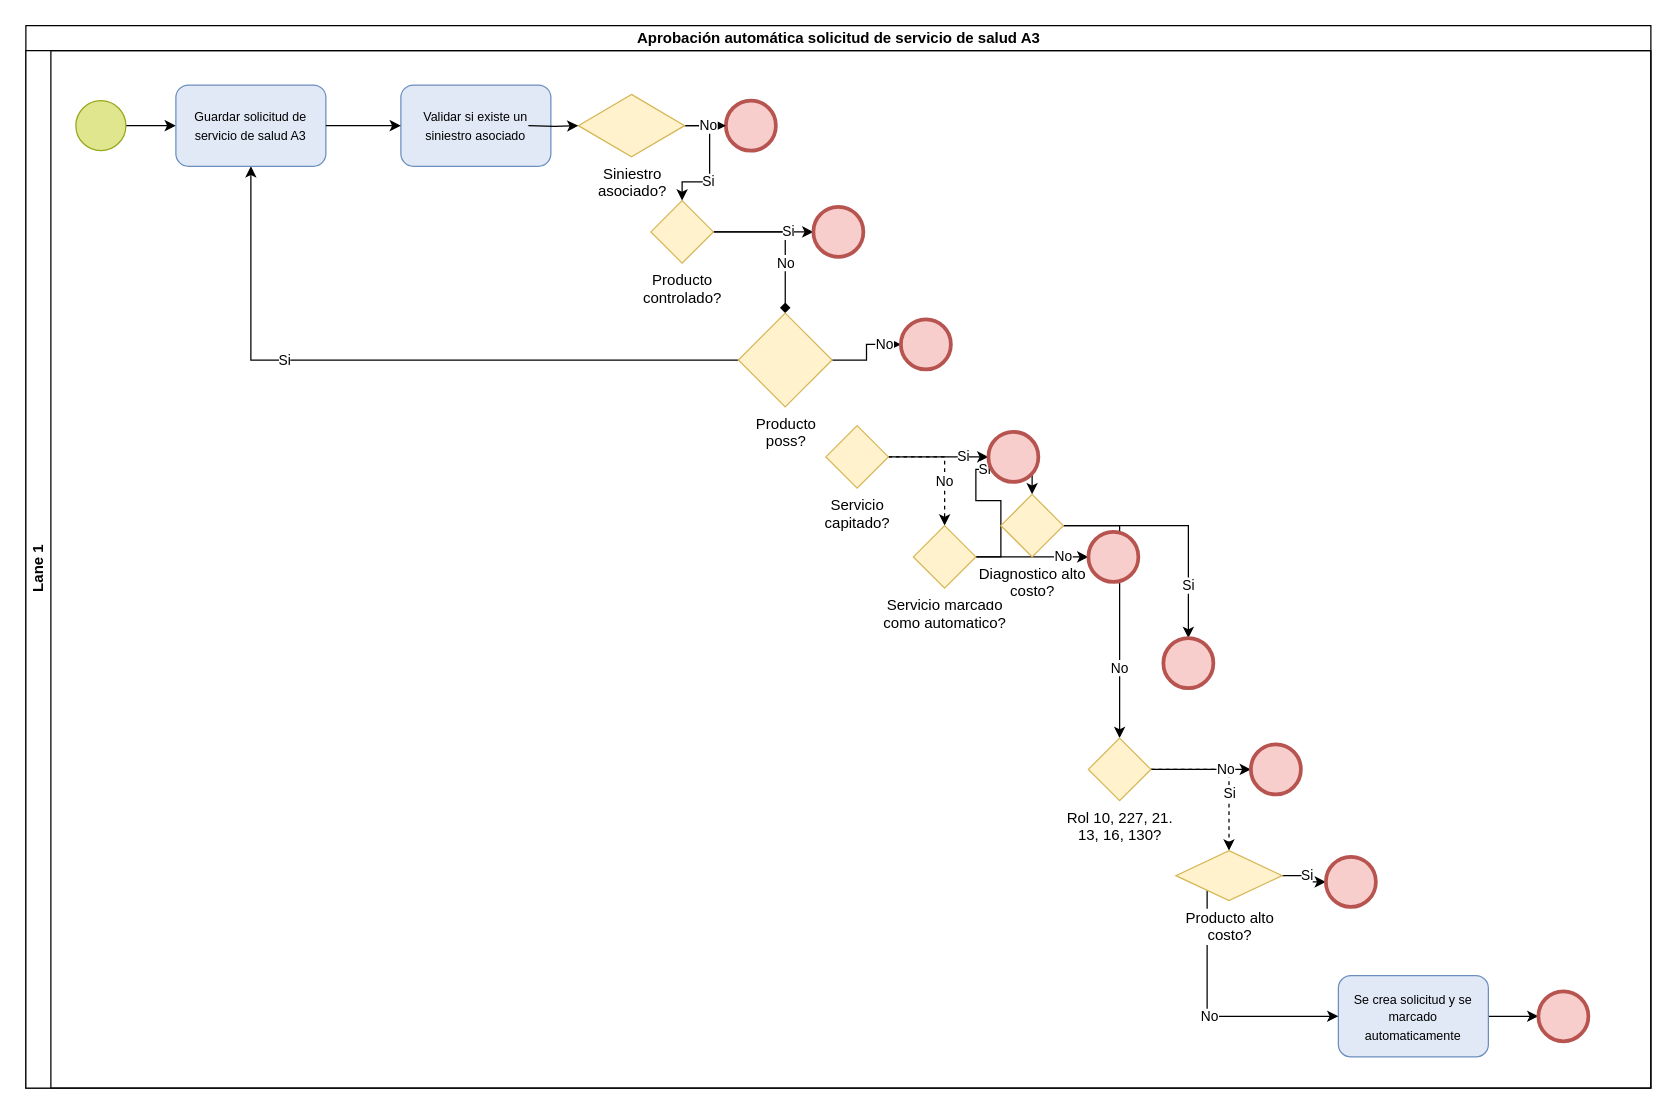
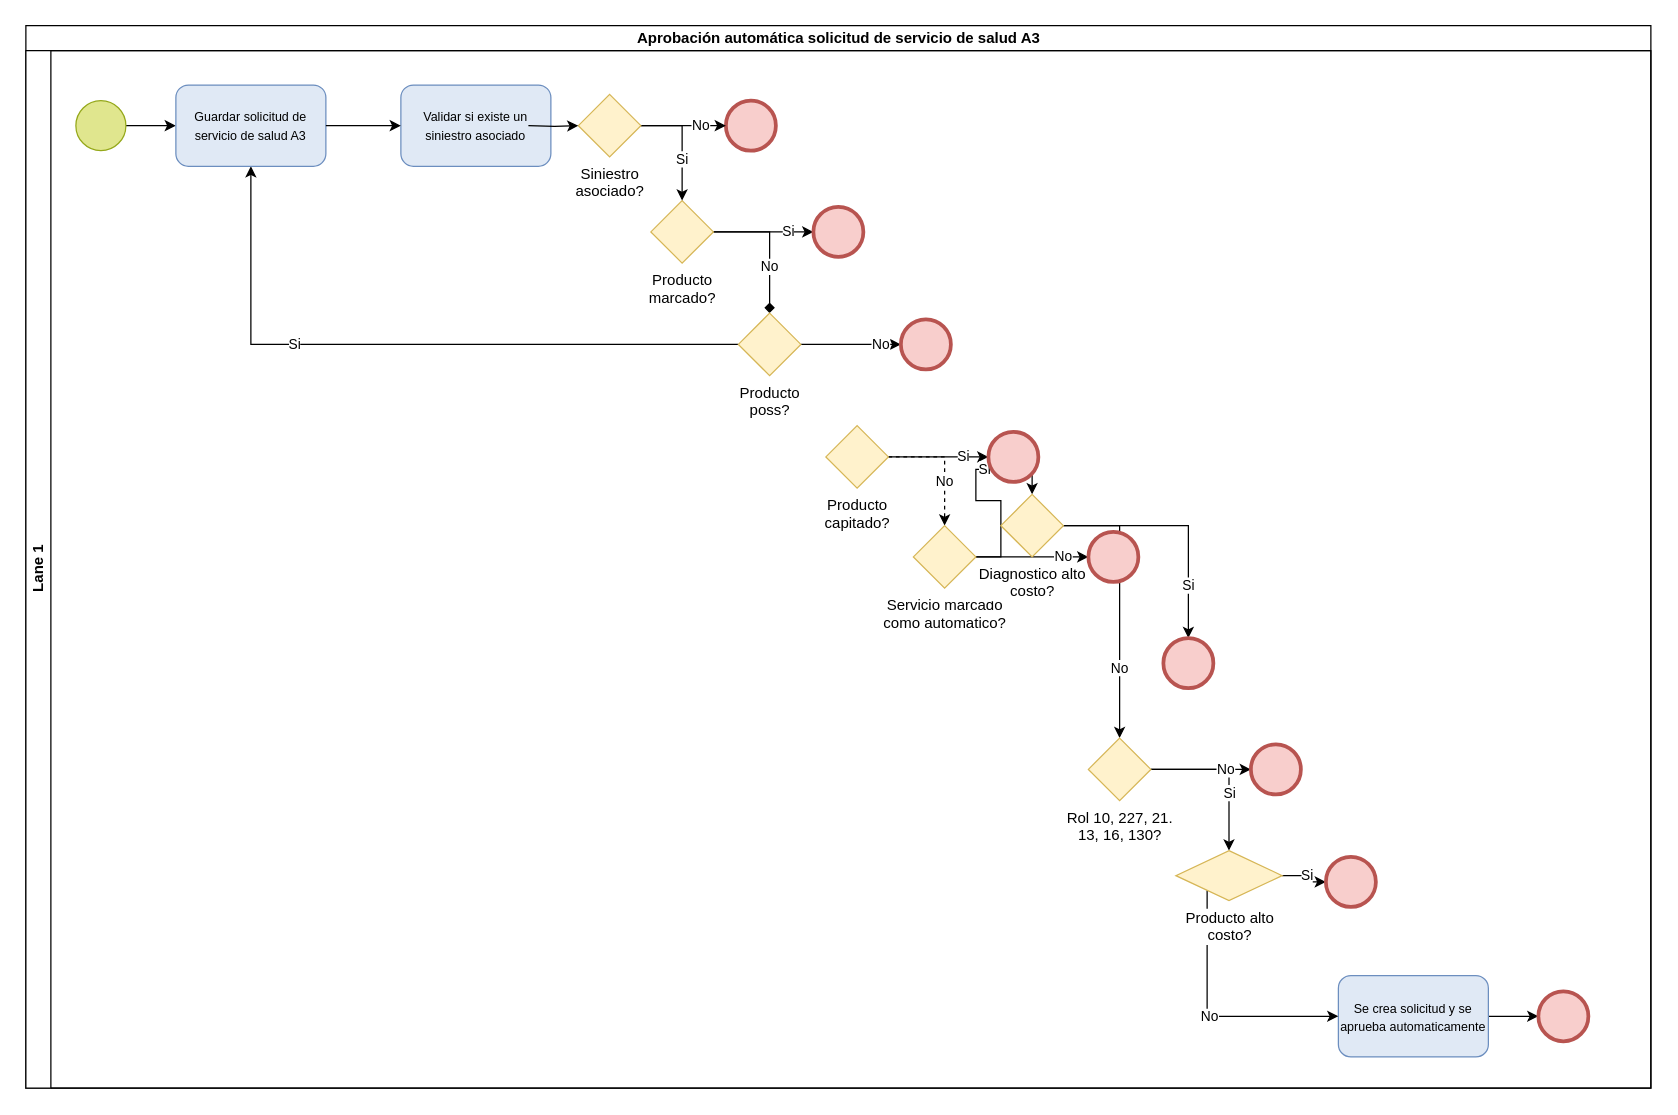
(631, 126) -> (609, 126)
(683, 290) -> (683, 290)
(785, 360) -> (769, 344)
(858, 515) -> (858, 515)
(1229, 821) -> (1229, 821)
(1413, 1017) -> (1413, 1017)
